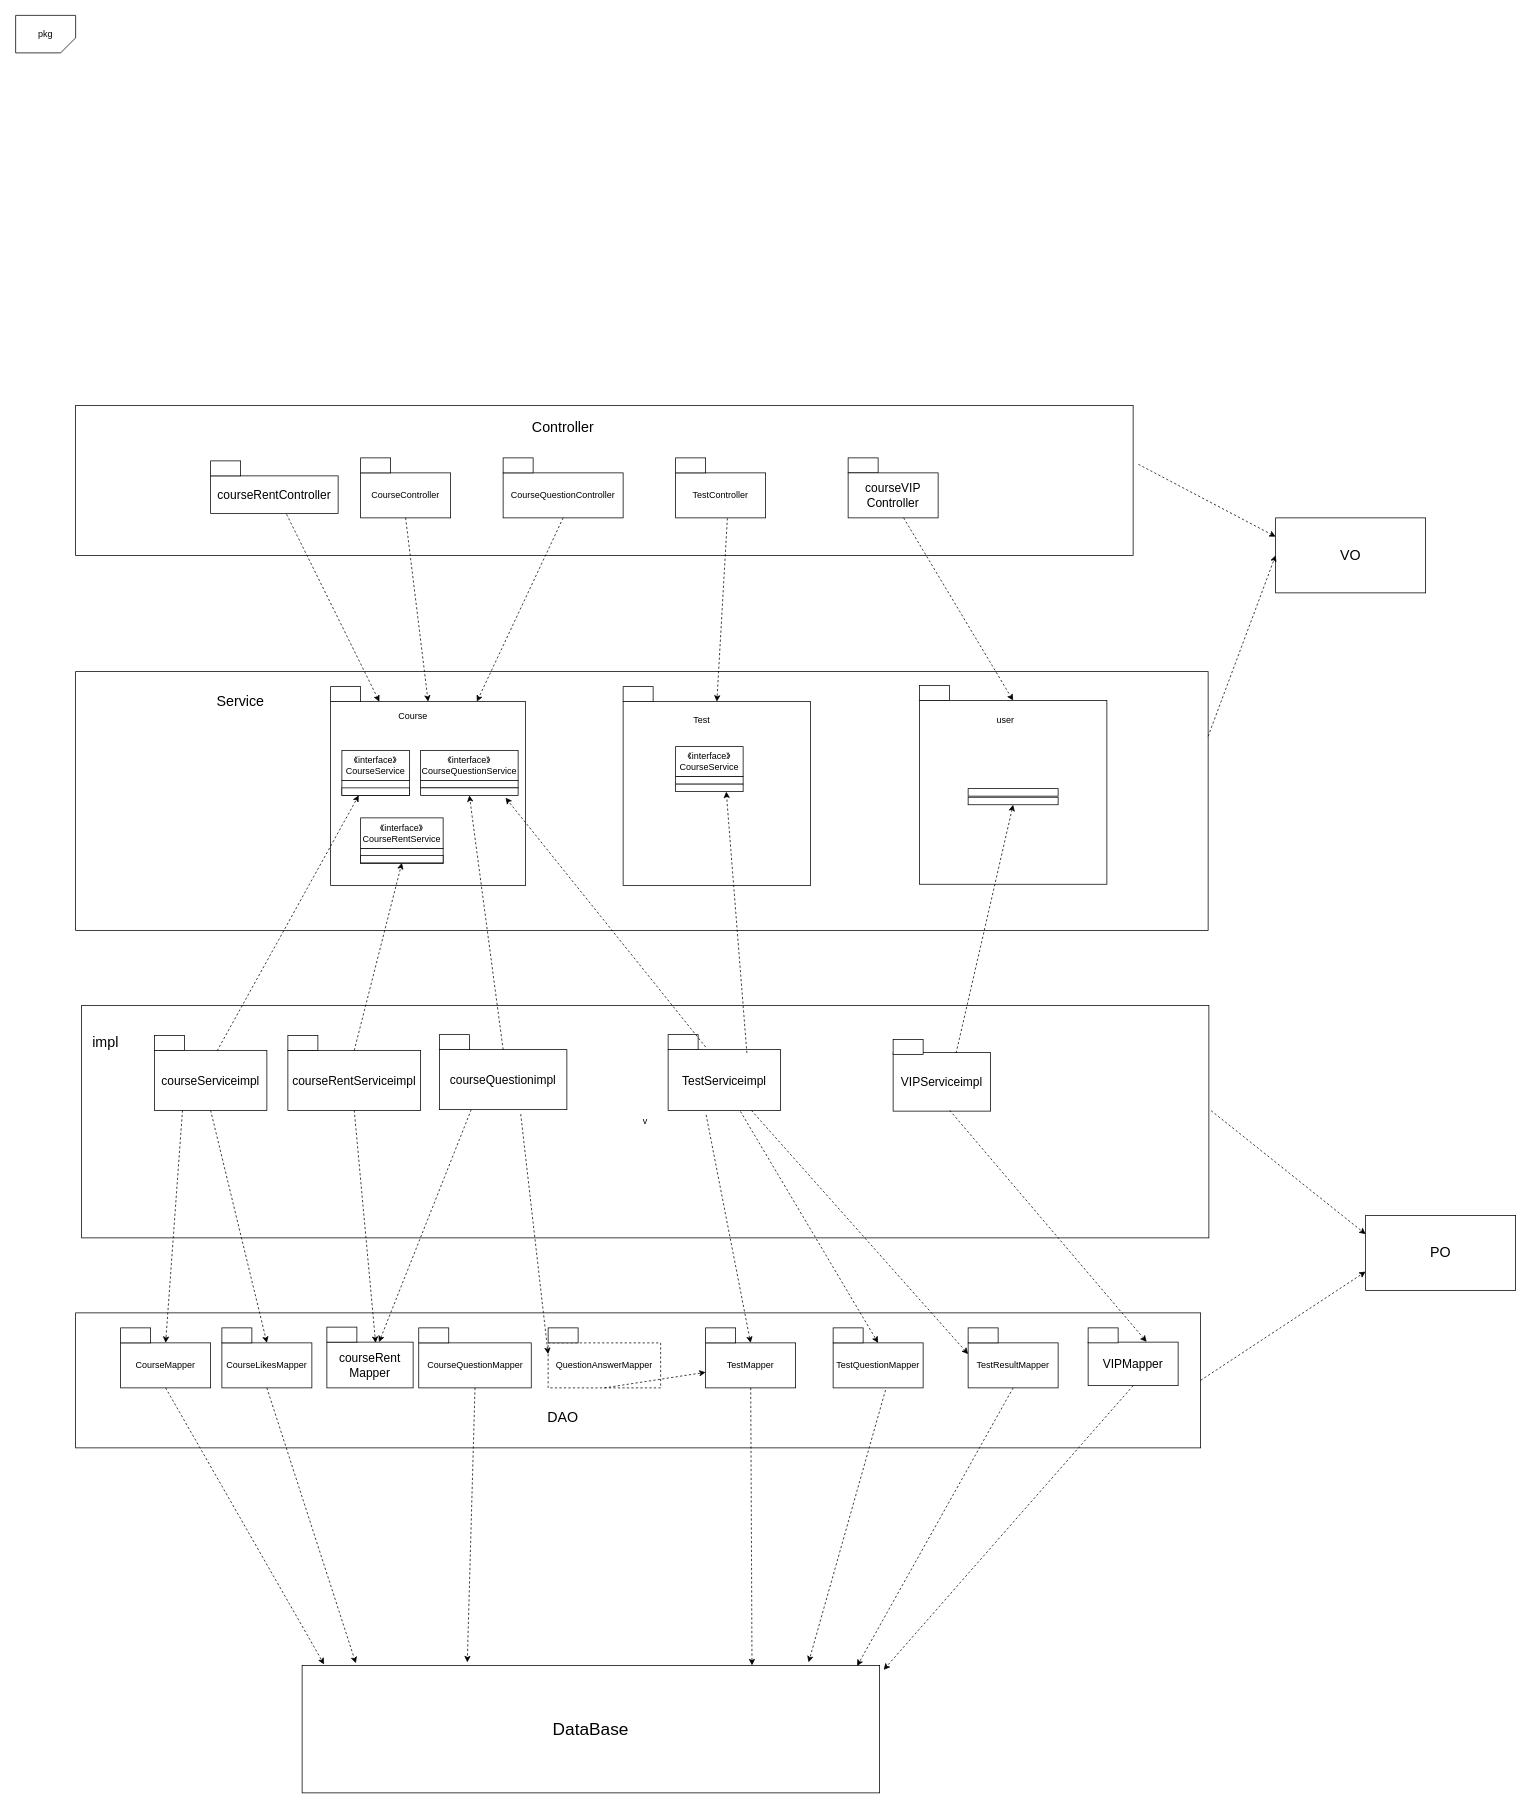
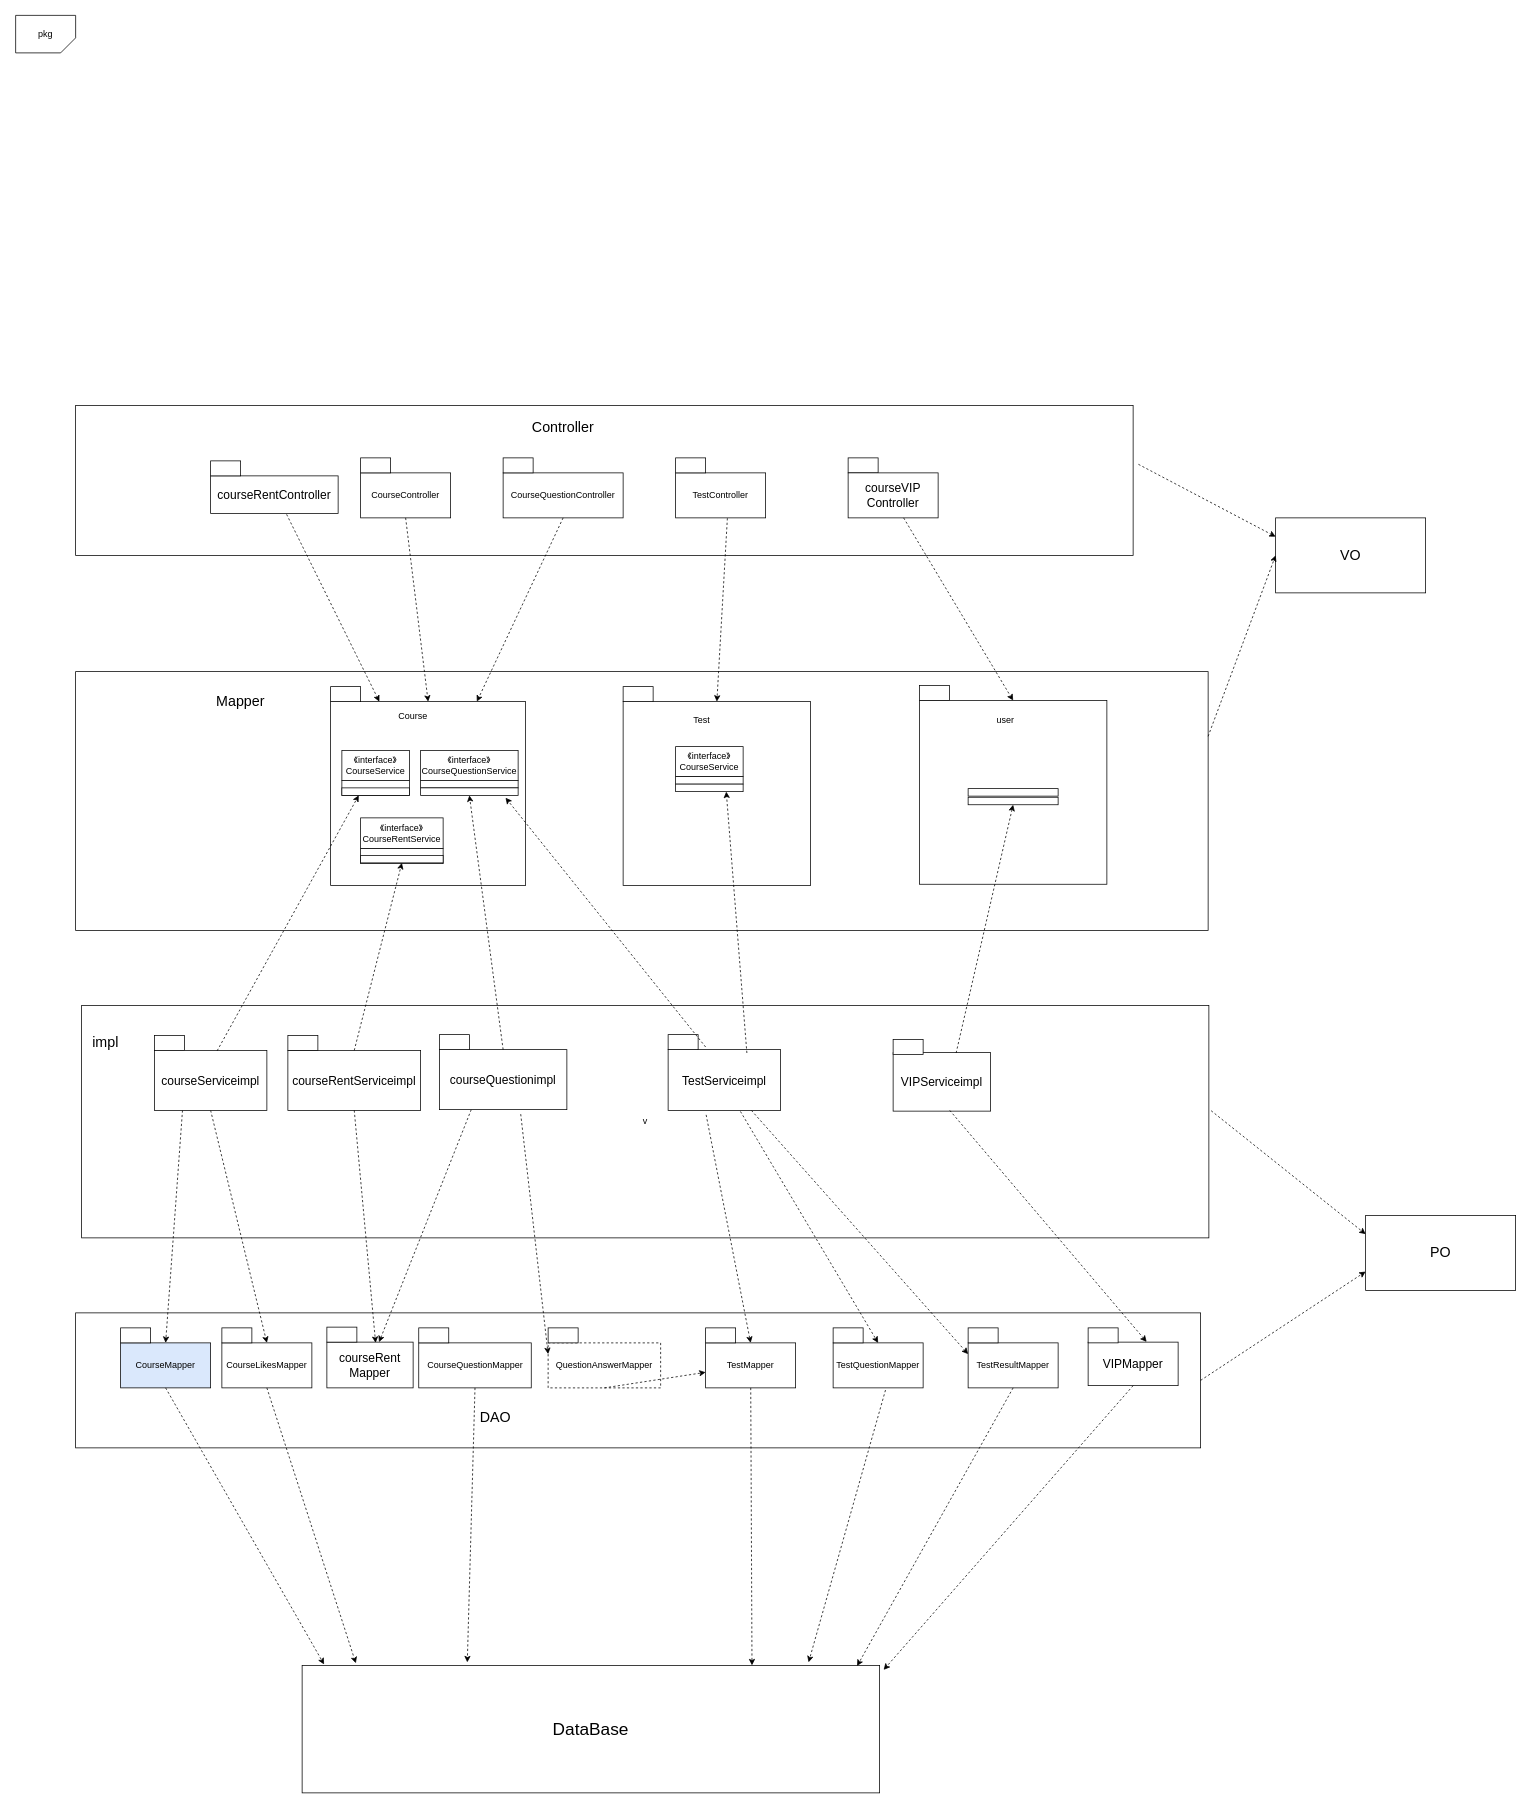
(240, 702) -> (240, 702)
(165, 1365) -> (165, 1365)
(563, 1418) -> (495, 1418)
